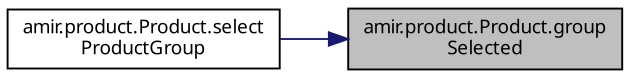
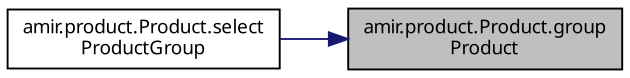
(485, 39) -> (485, 39)
